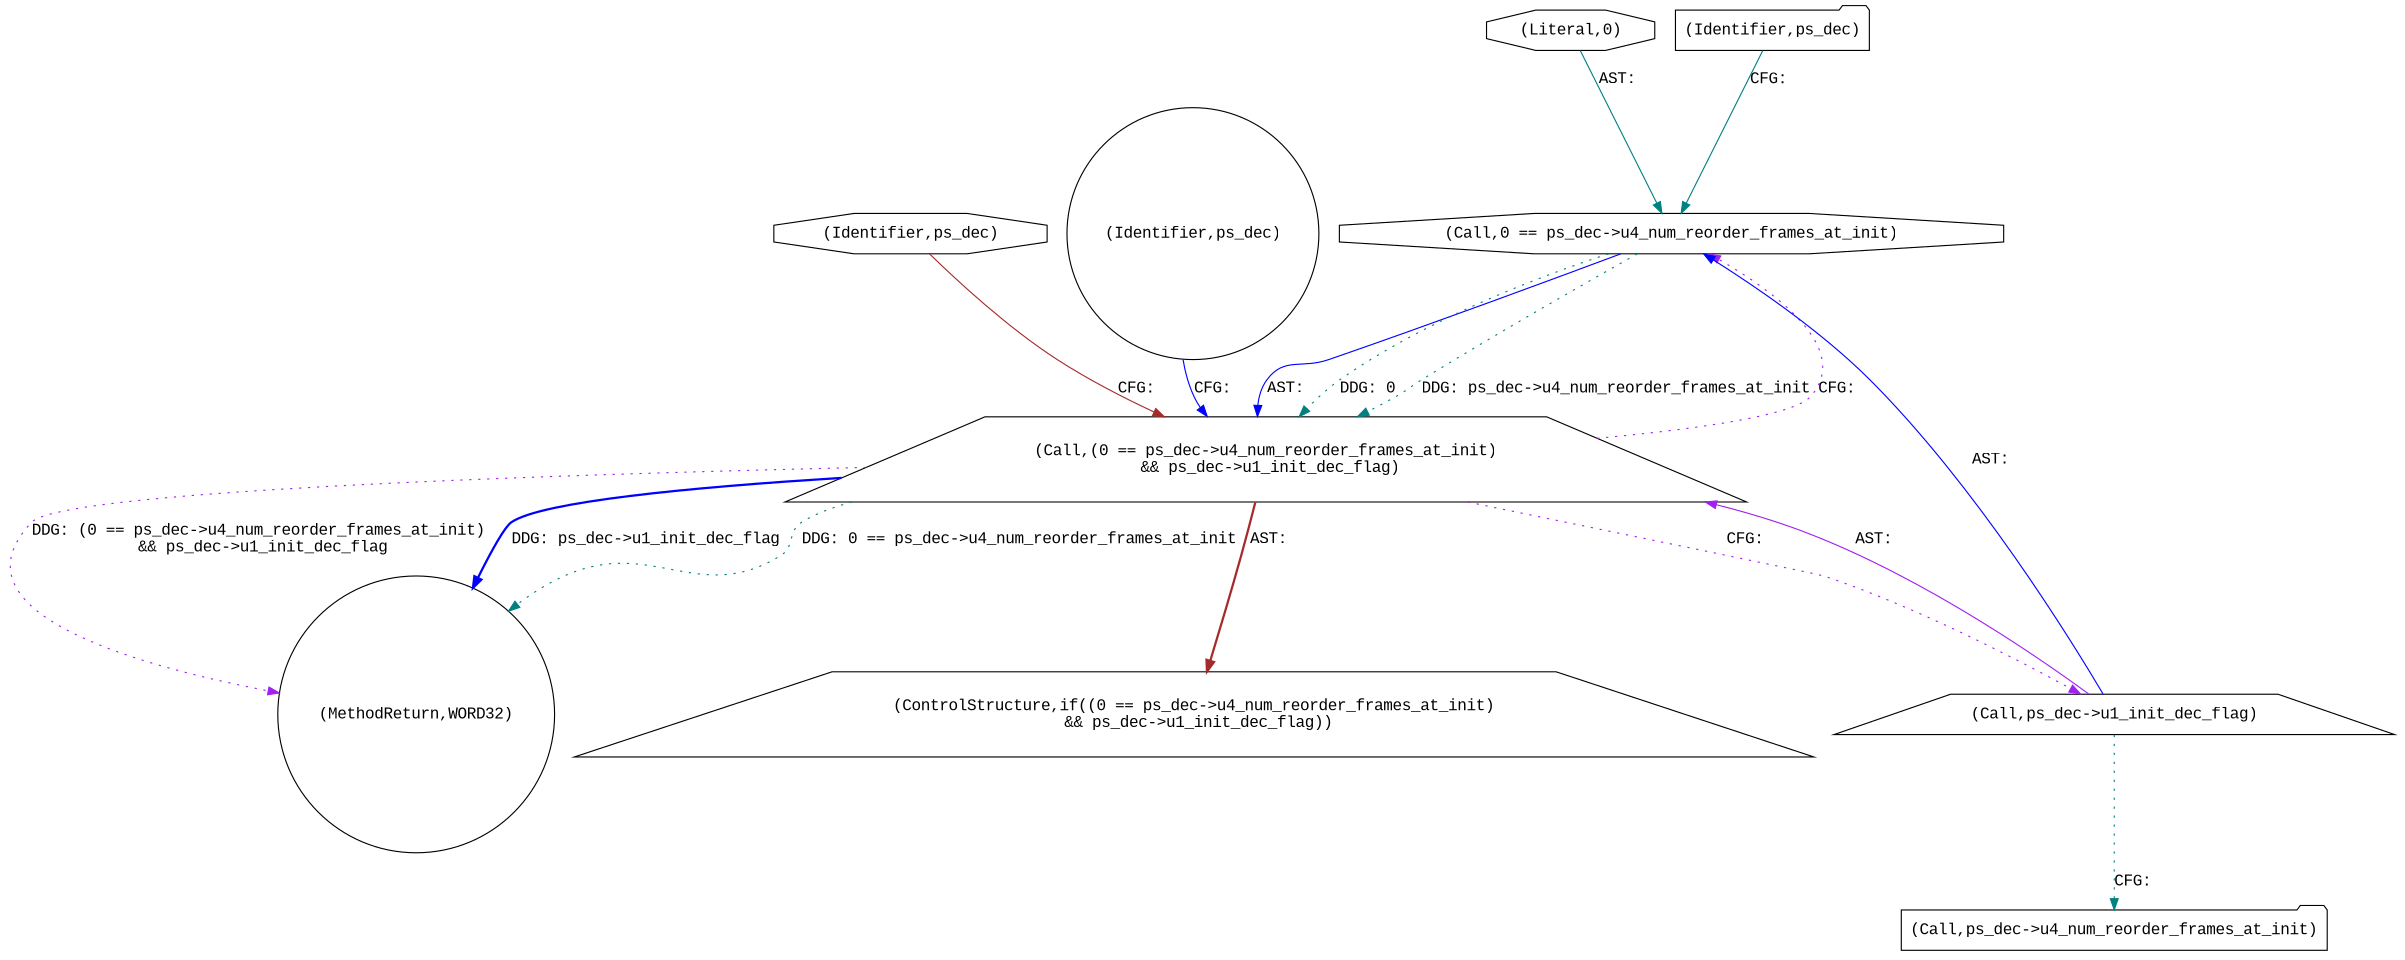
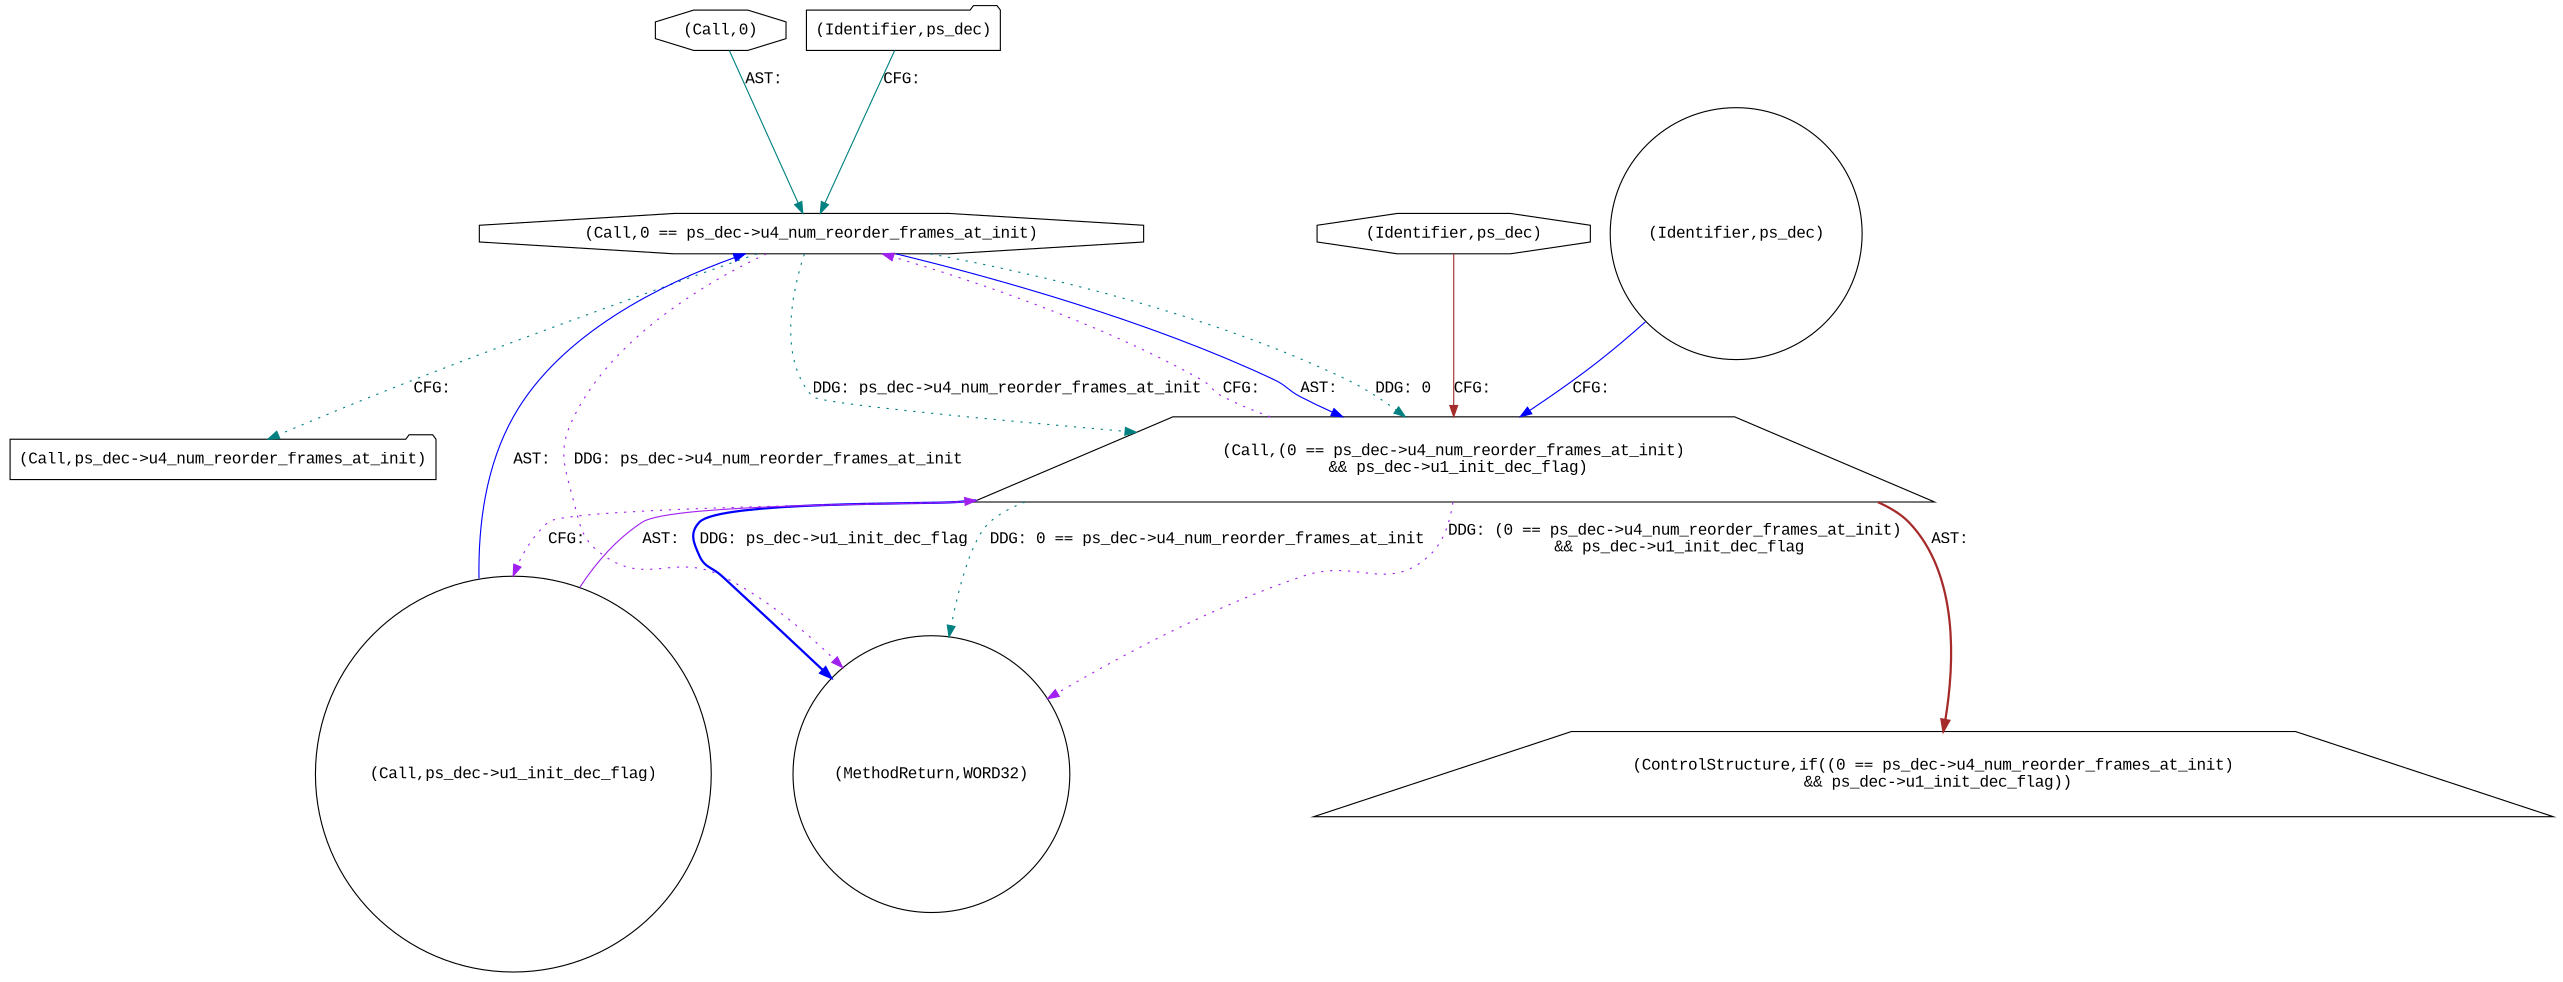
(1571, 30) -> (721, 30)
none -> (572, 493)
(2114, 714) -> (513, 774)
(2114, 817) -> (516, 341)
